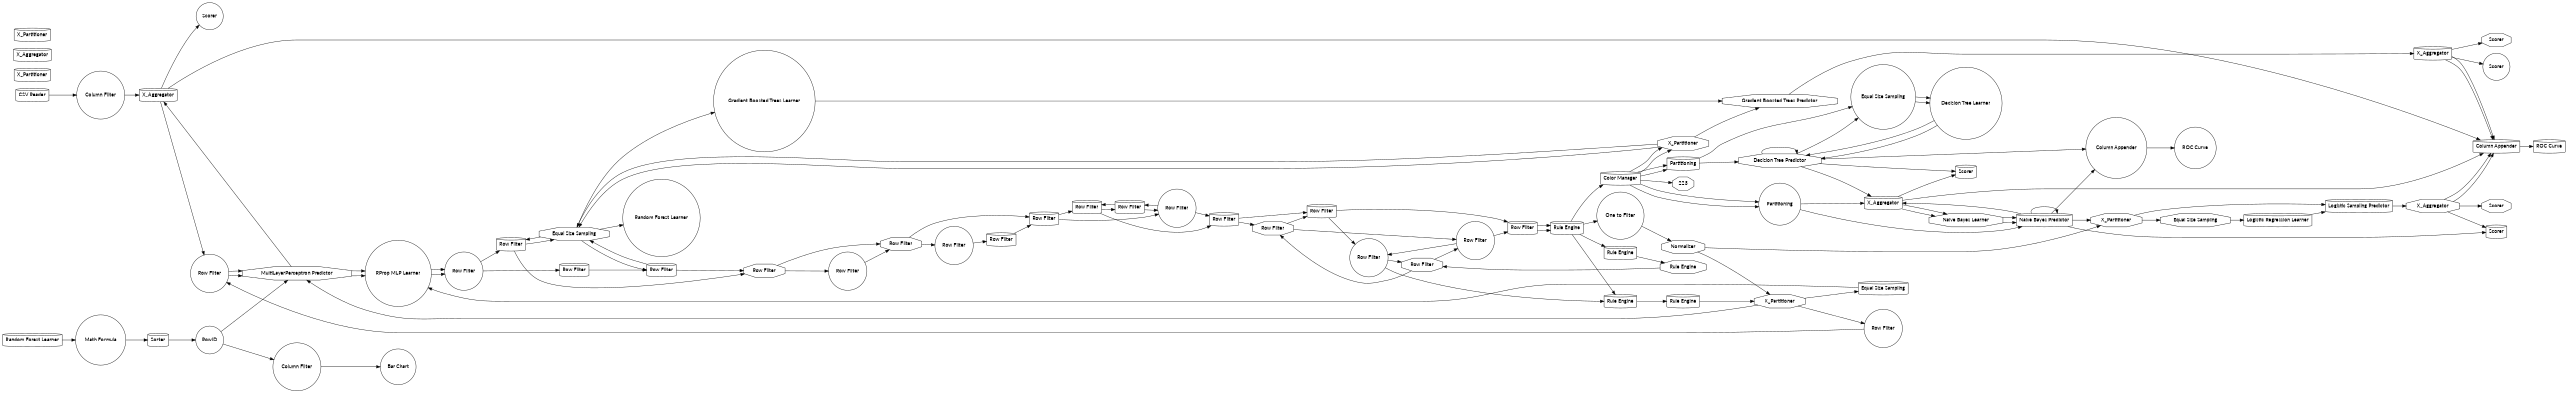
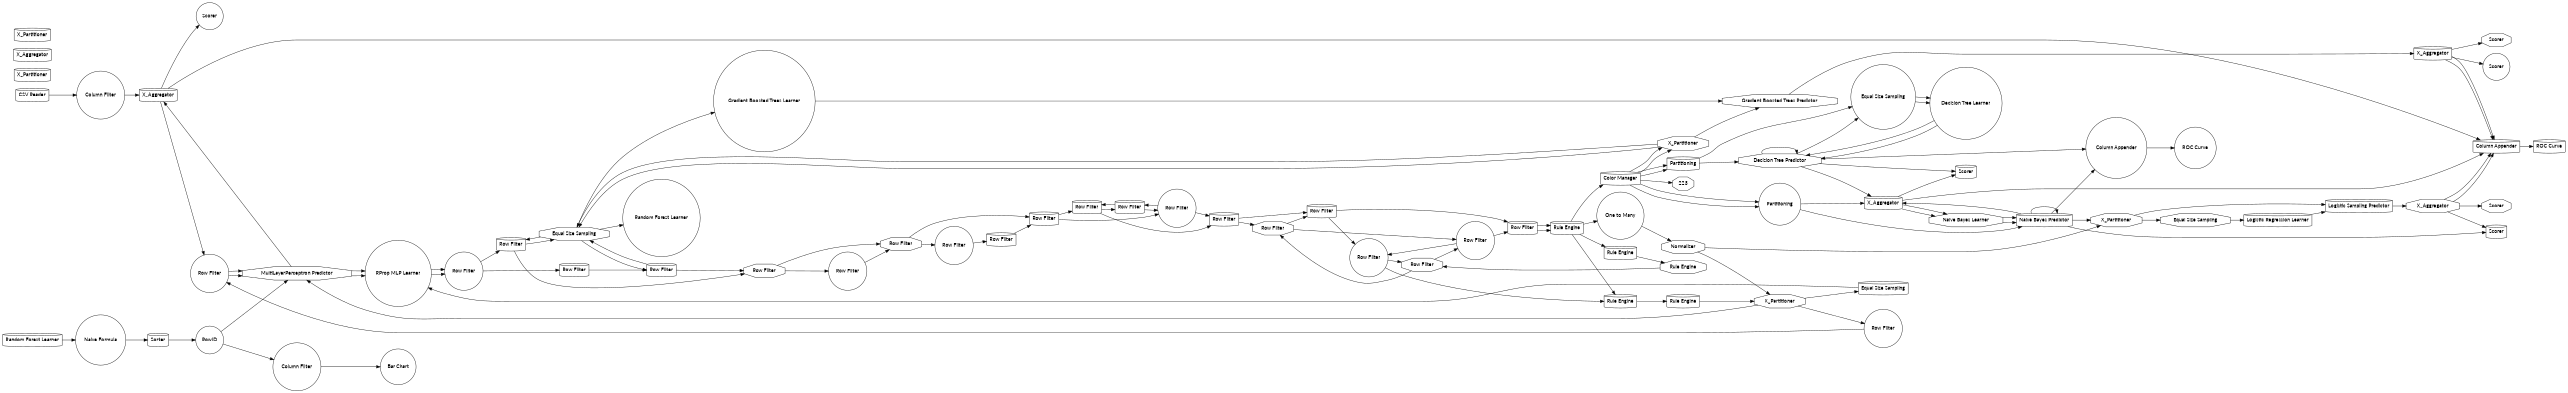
(1620, 216) -> (1620, 216)
(101, 340) -> (101, 340)
